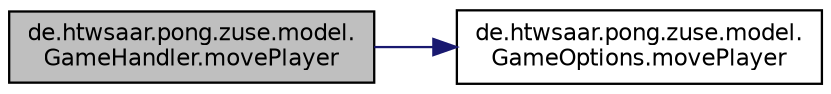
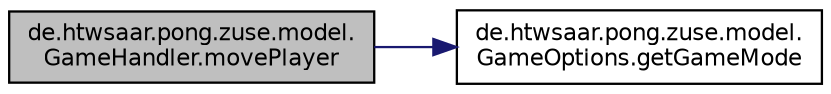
(639, 47) -> (639, 47)
